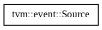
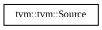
(51, 15) -> (51, 15)
